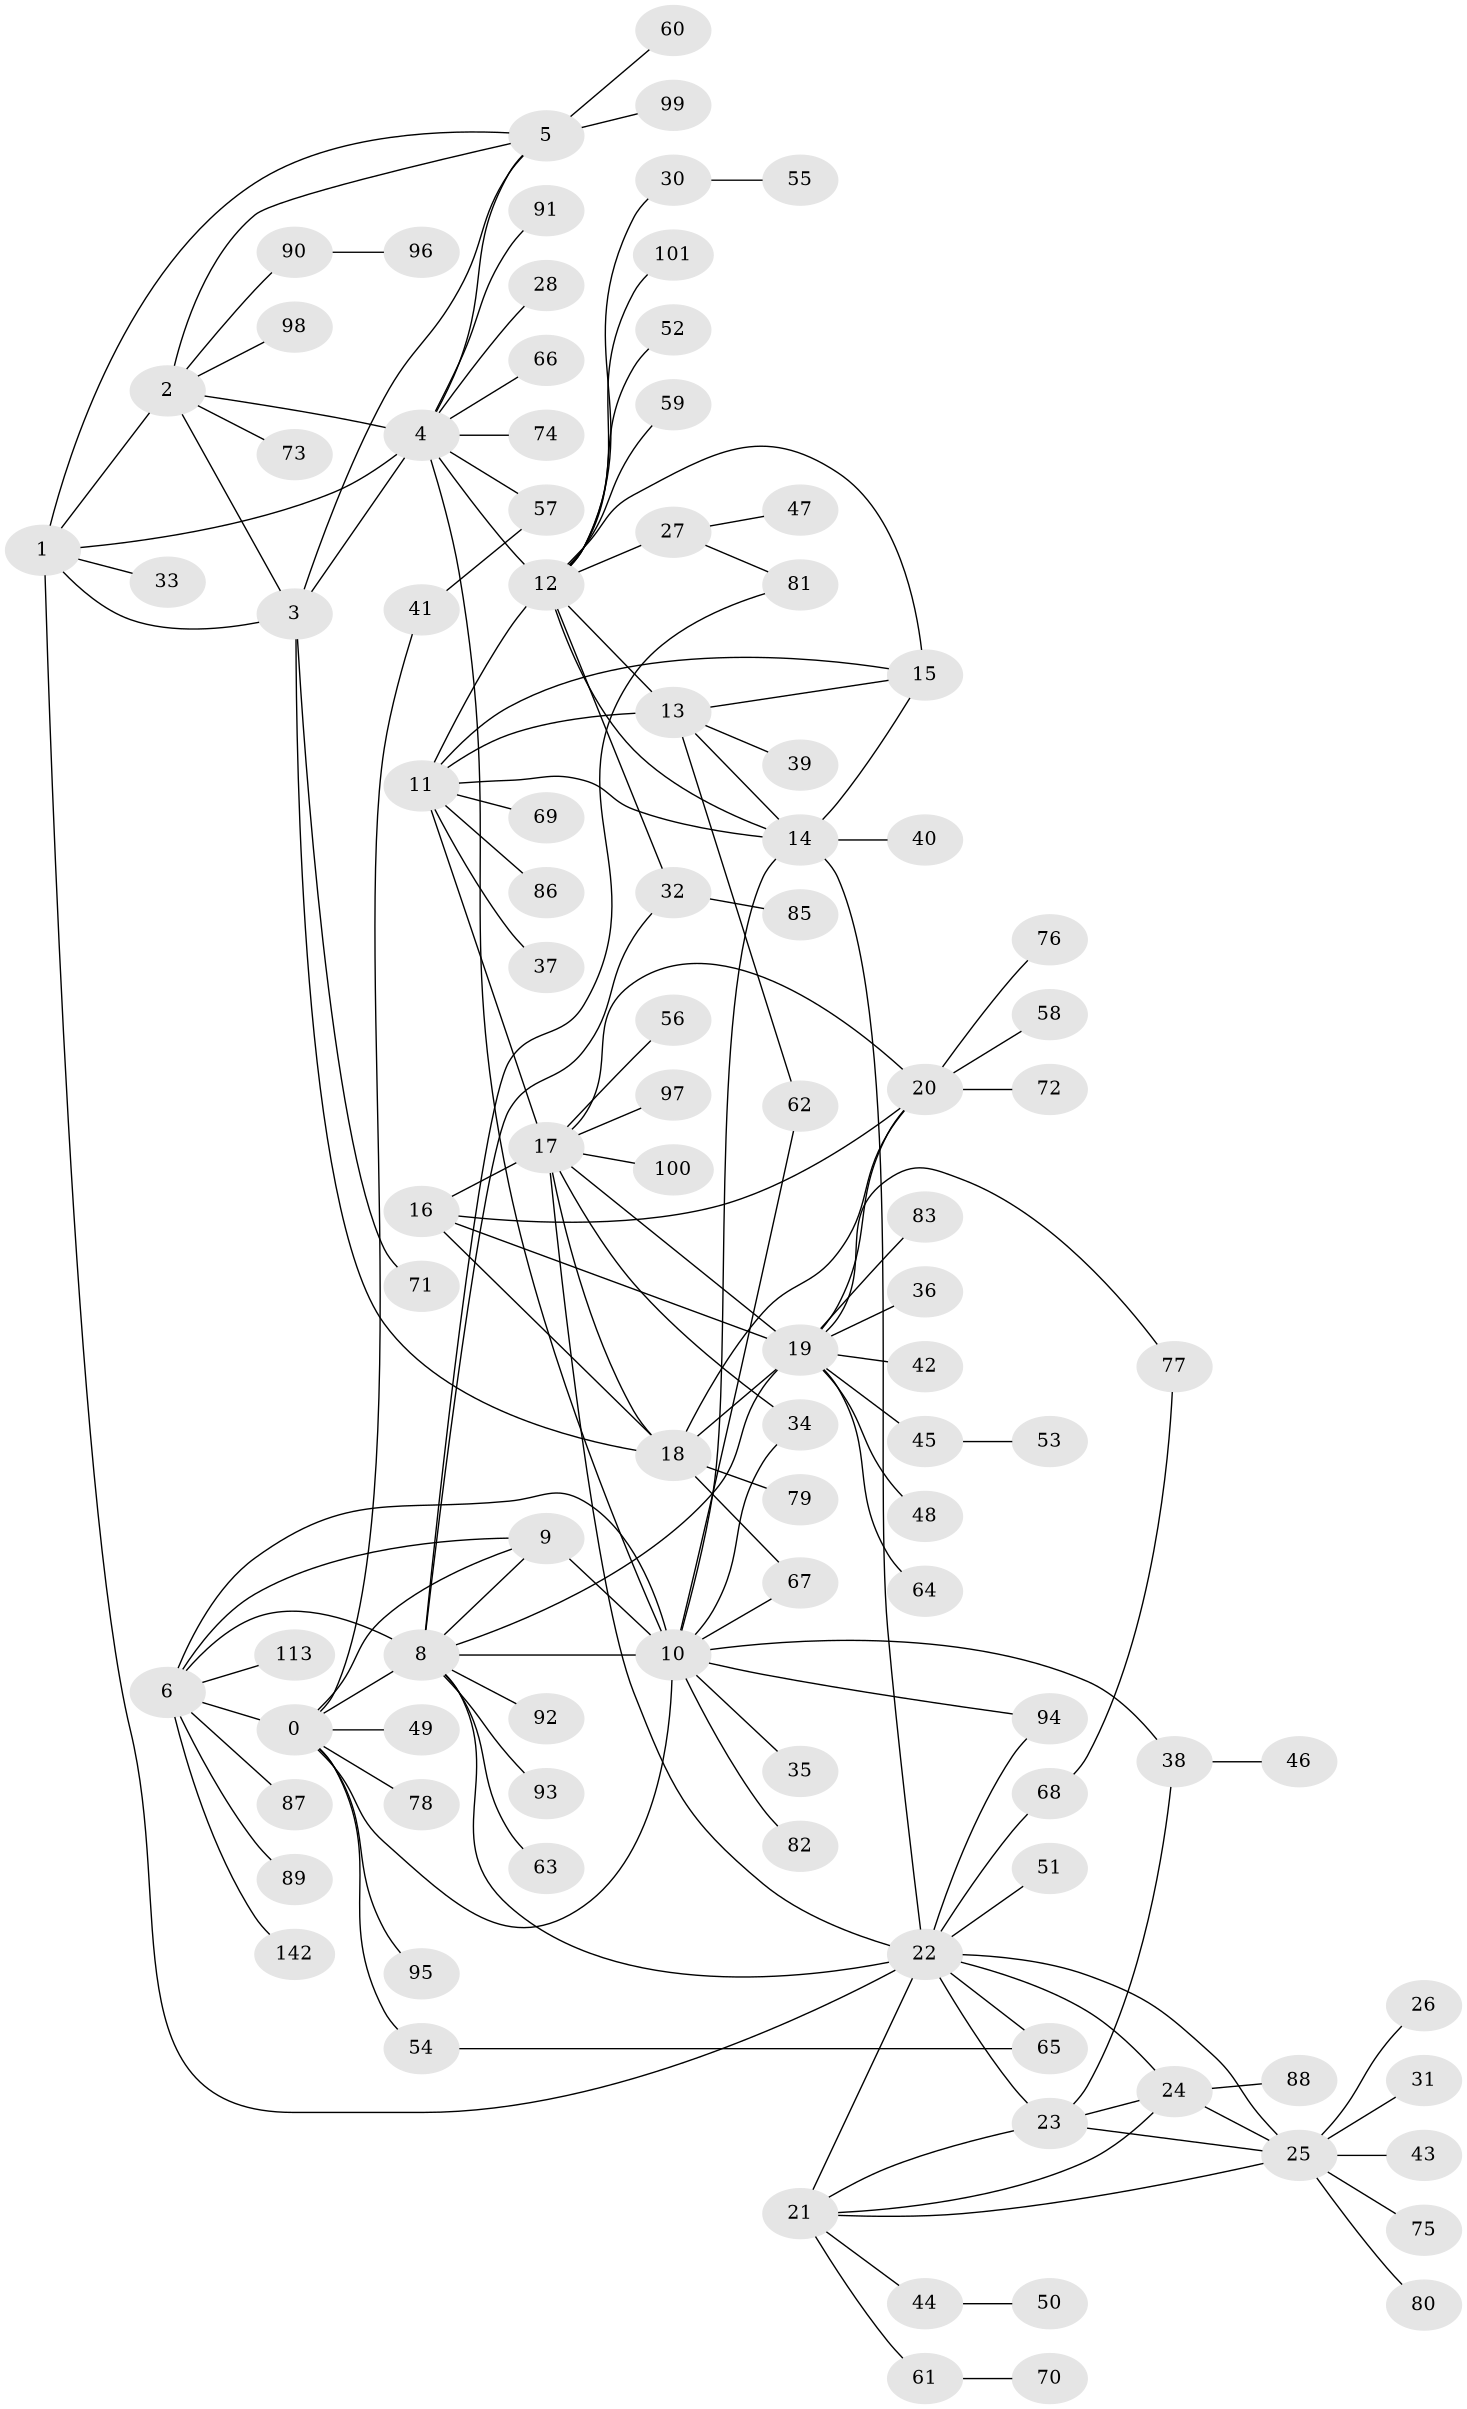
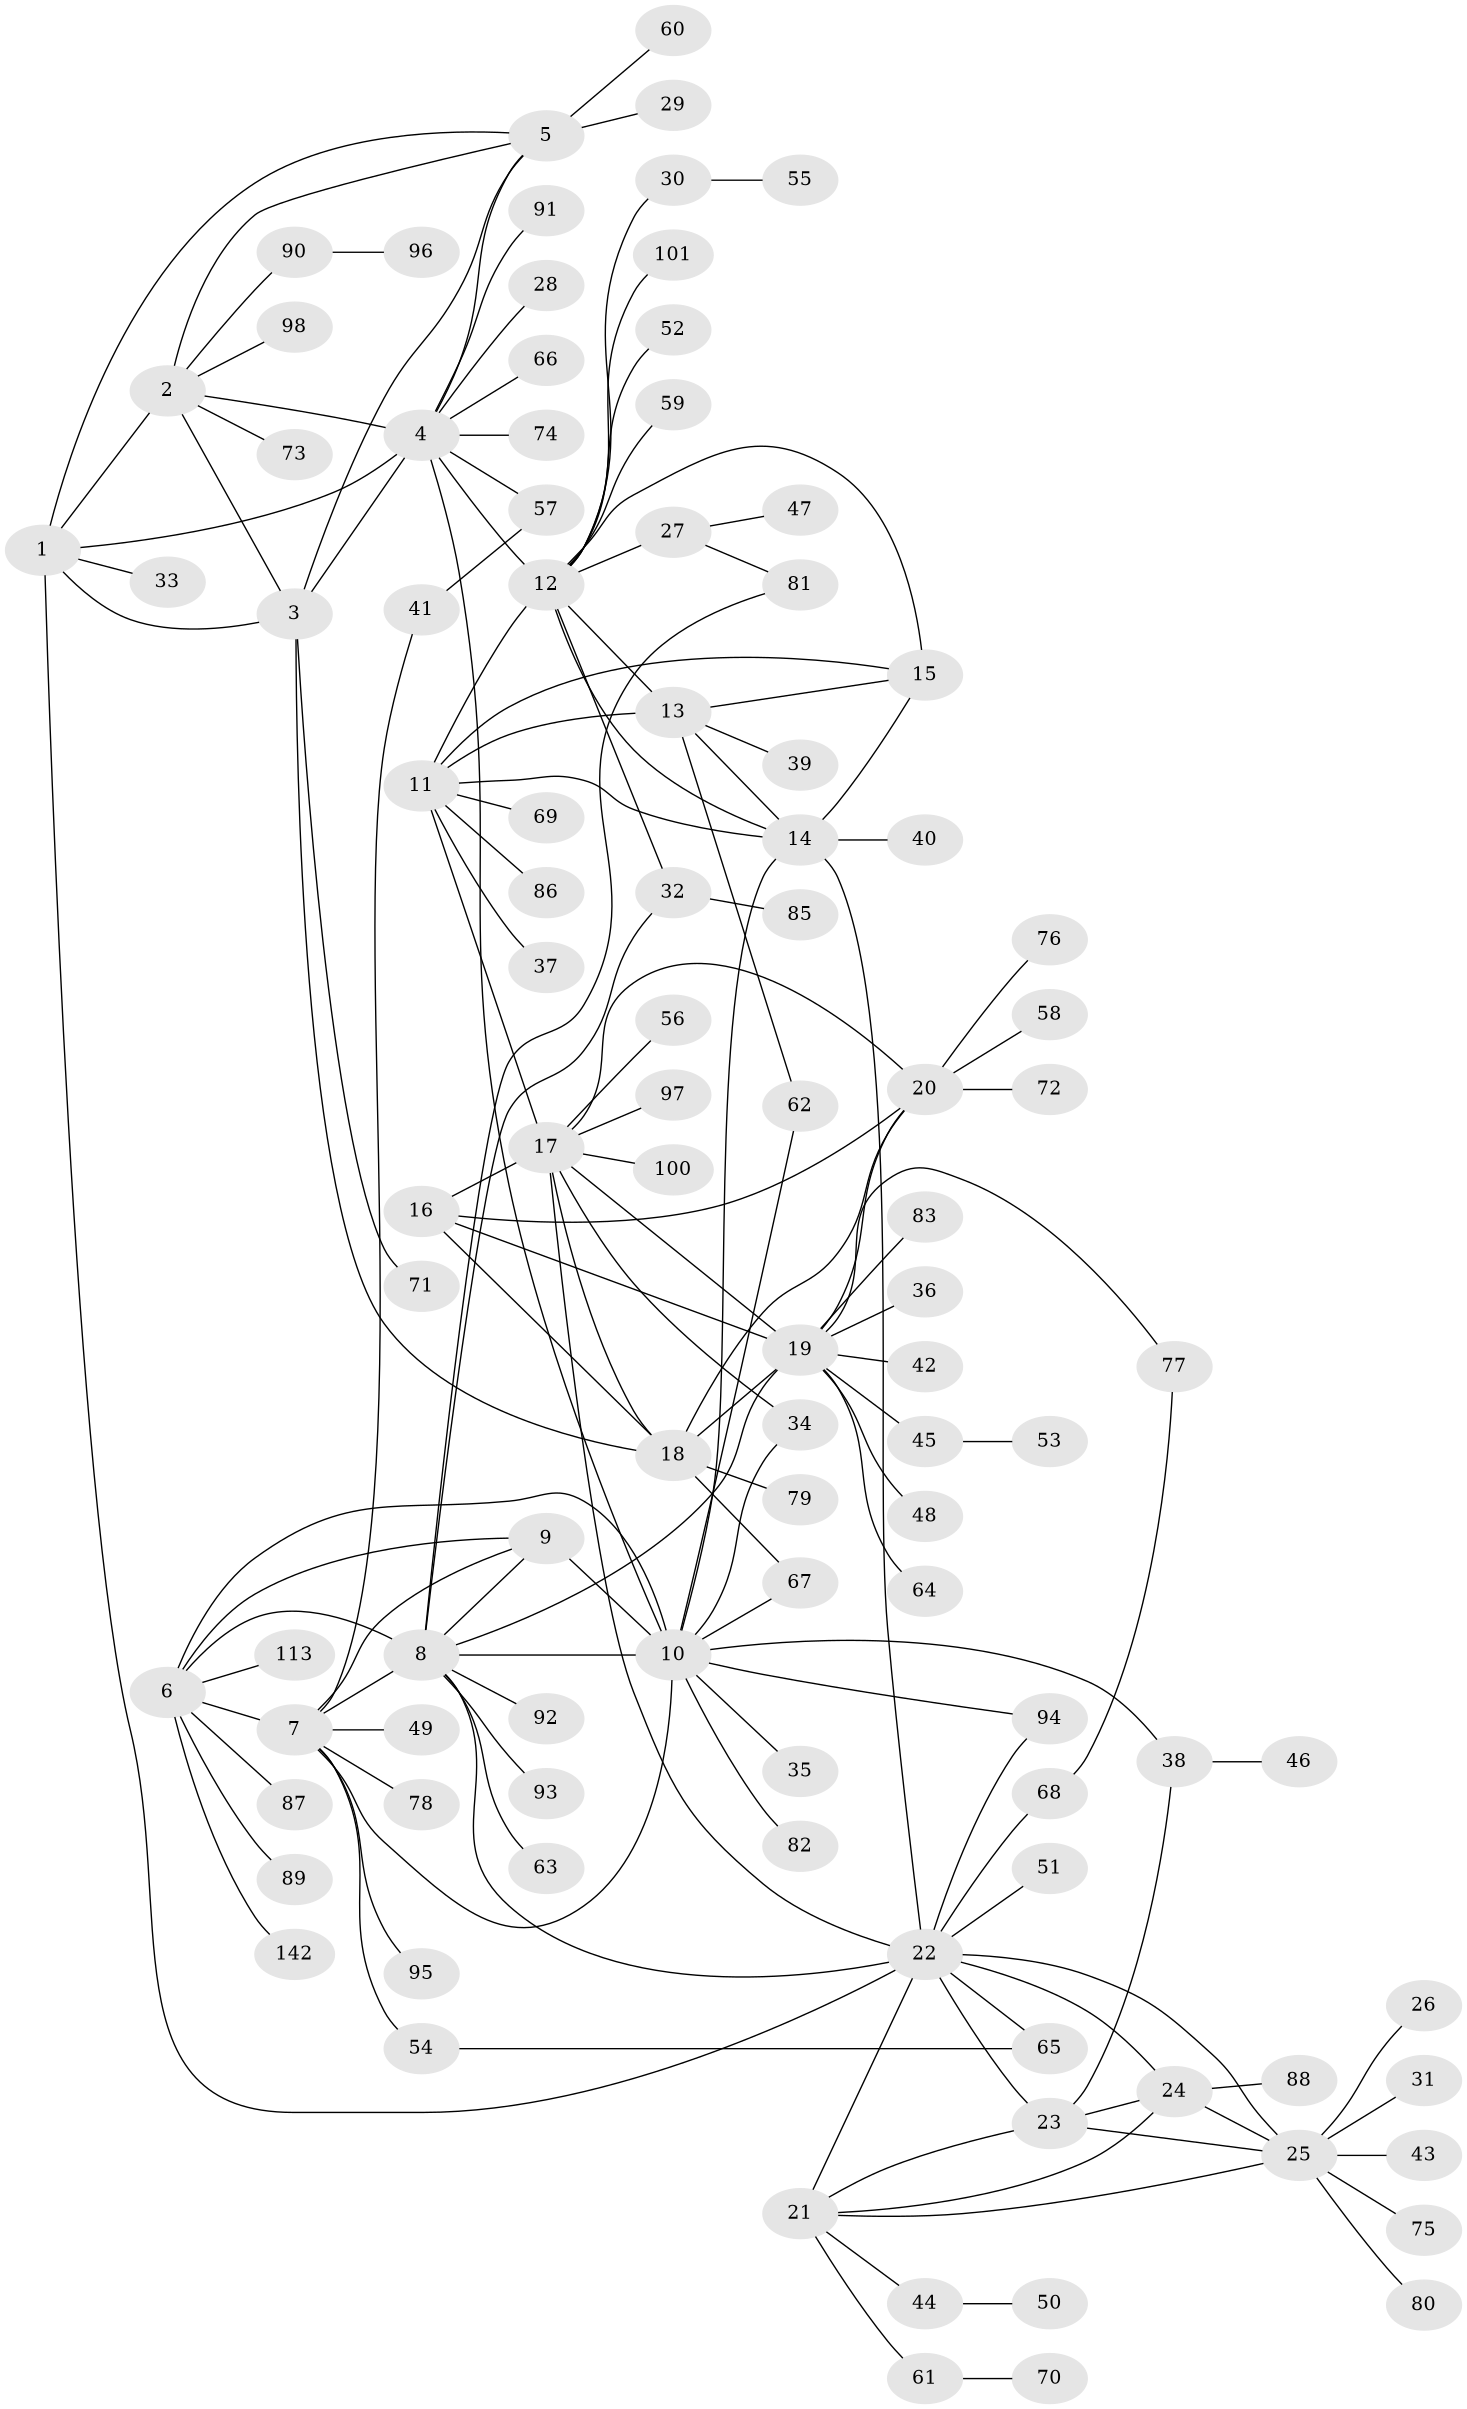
(673, 105) -> (673, 105)
(295, 1730) -> (295, 1730)
